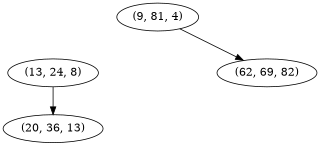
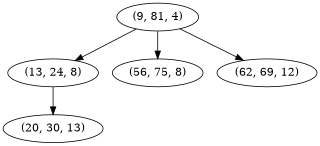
none -> (109, 43)
none -> (158, 73)
(267, 73) -> (267, 73)
(53, 129) -> (53, 129)
